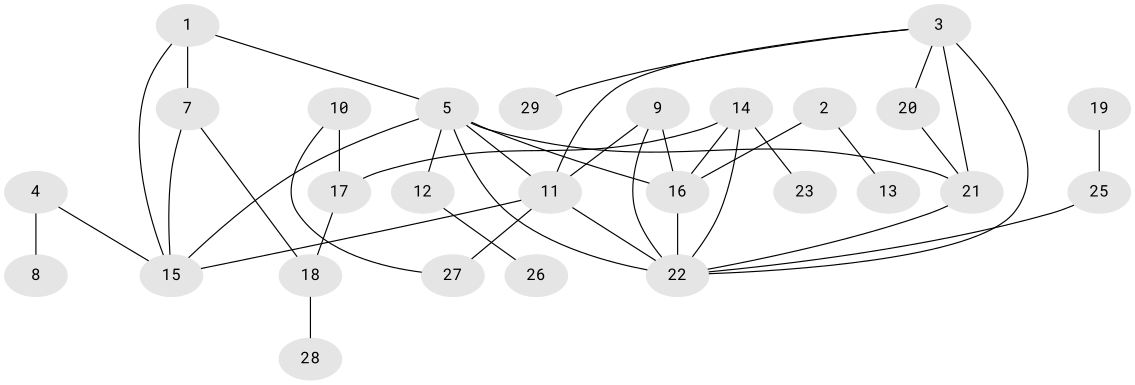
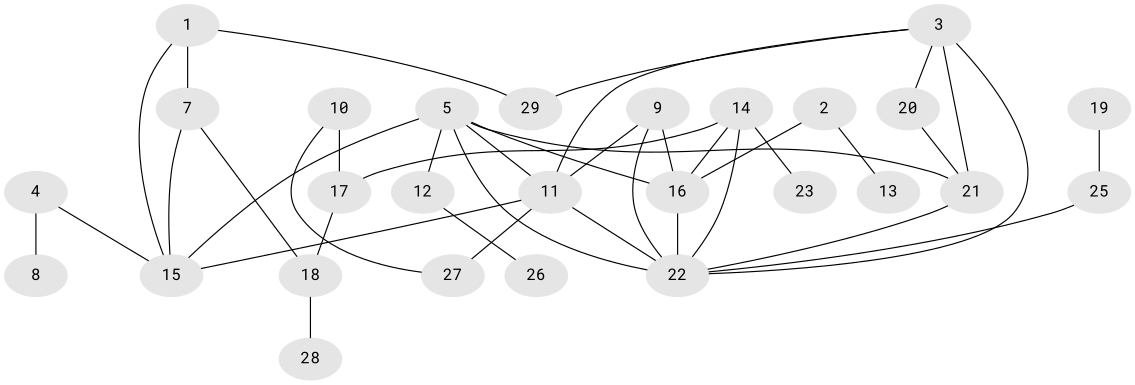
(317, 67) -> (364, 55)
